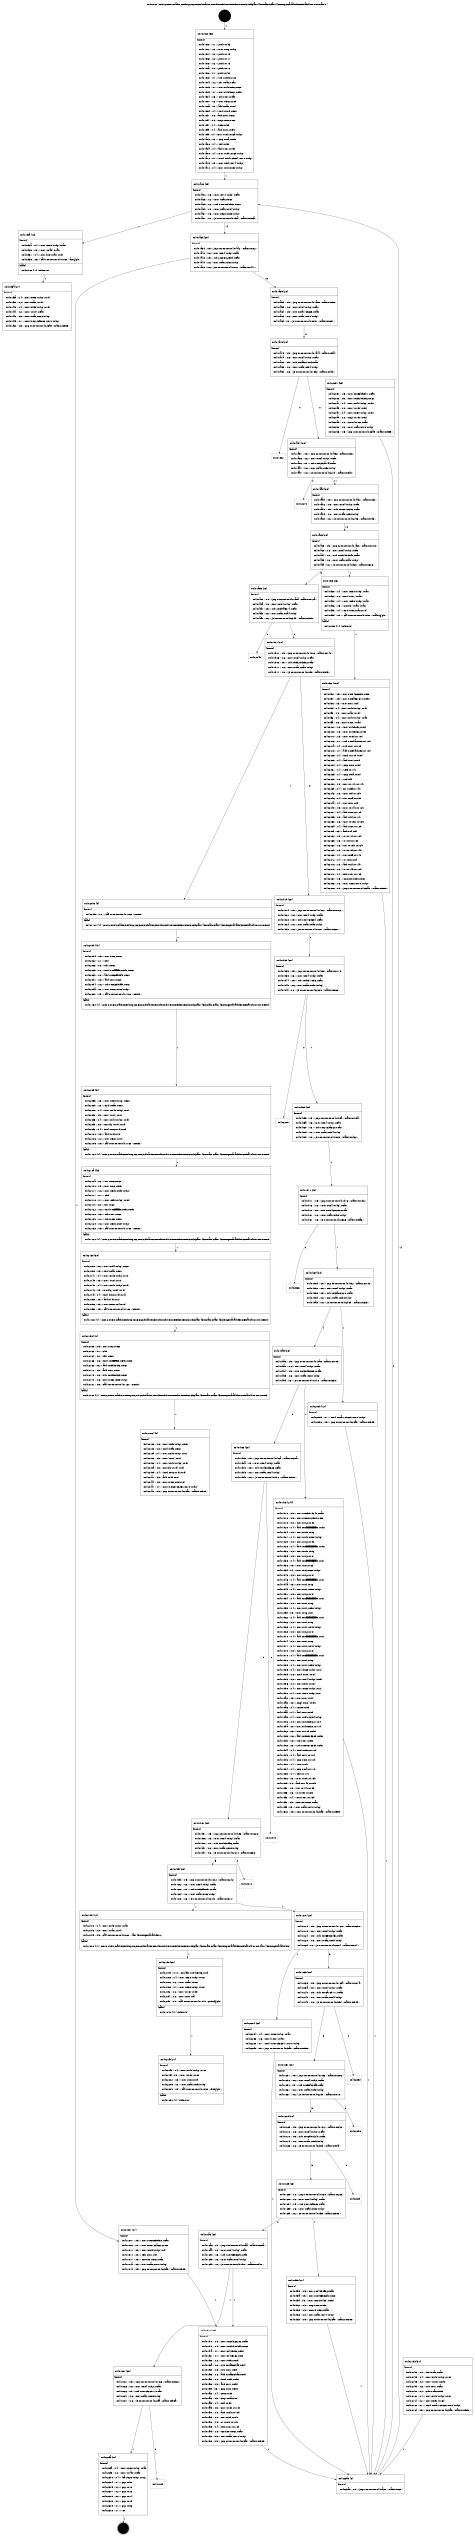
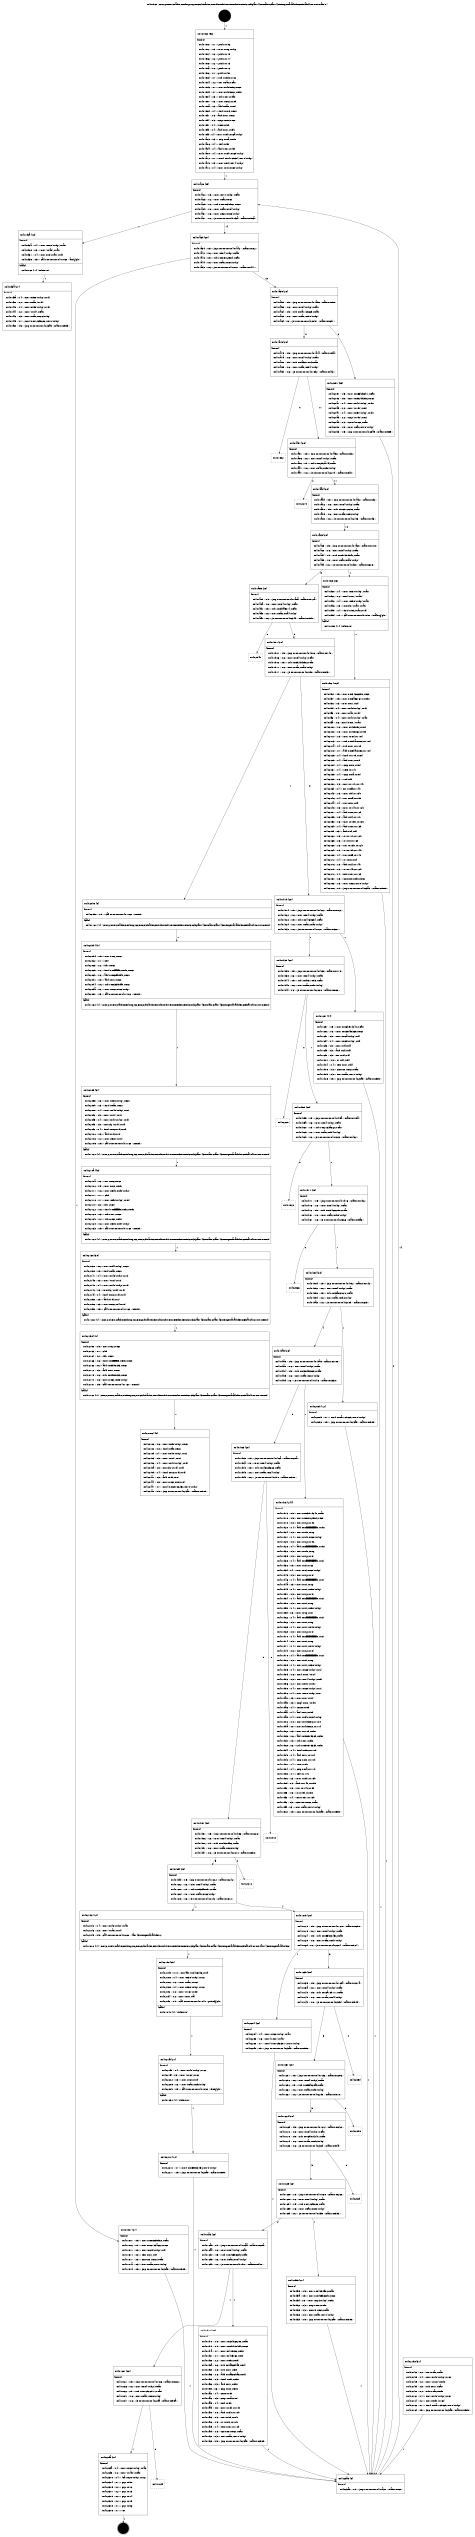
none -> (345, 350)
none -> (348, 1048)
none -> (288, 1205)
none -> (193, 2165)
(203, 2298) -> (187, 2435)
